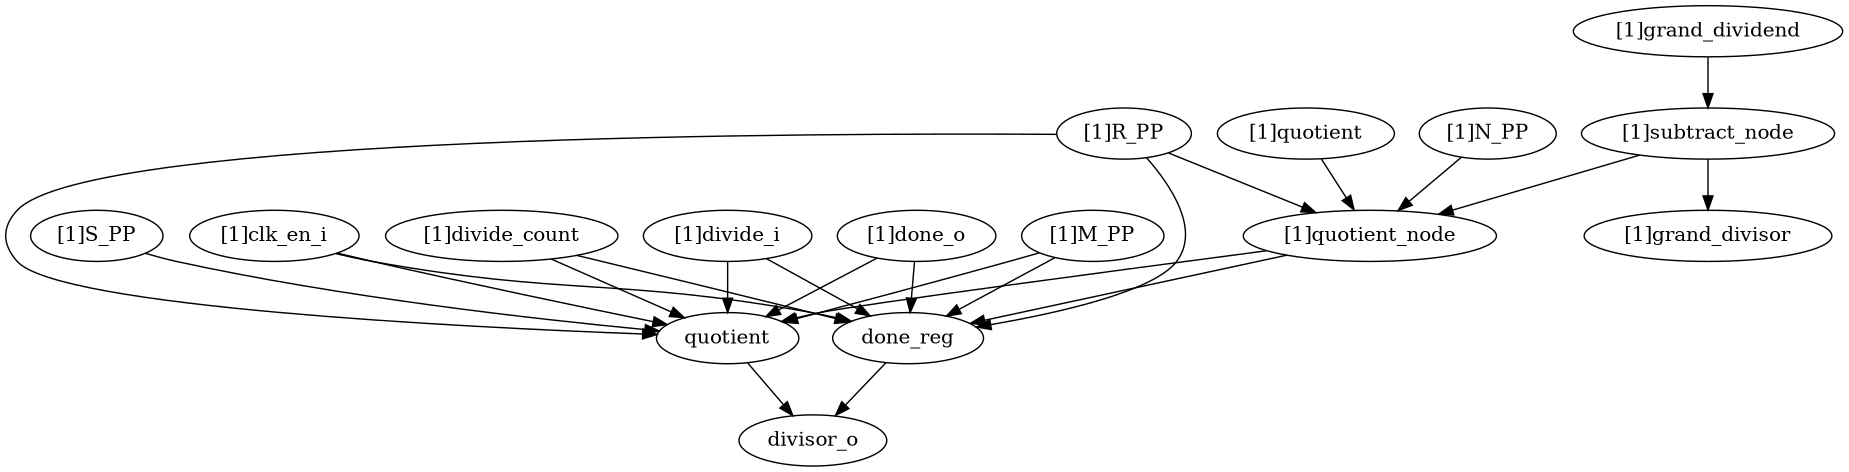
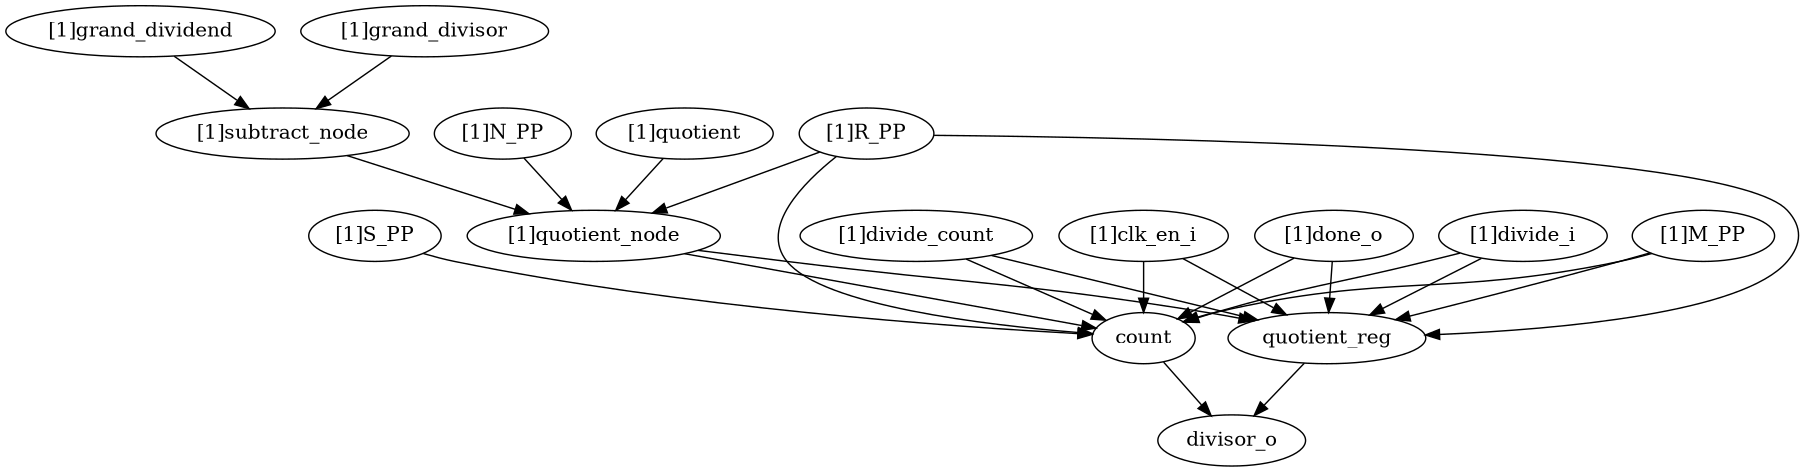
(1708, 178) -> (360, 78)
(728, 338) -> (1144, 338)
(908, 338) -> (1327, 338)
